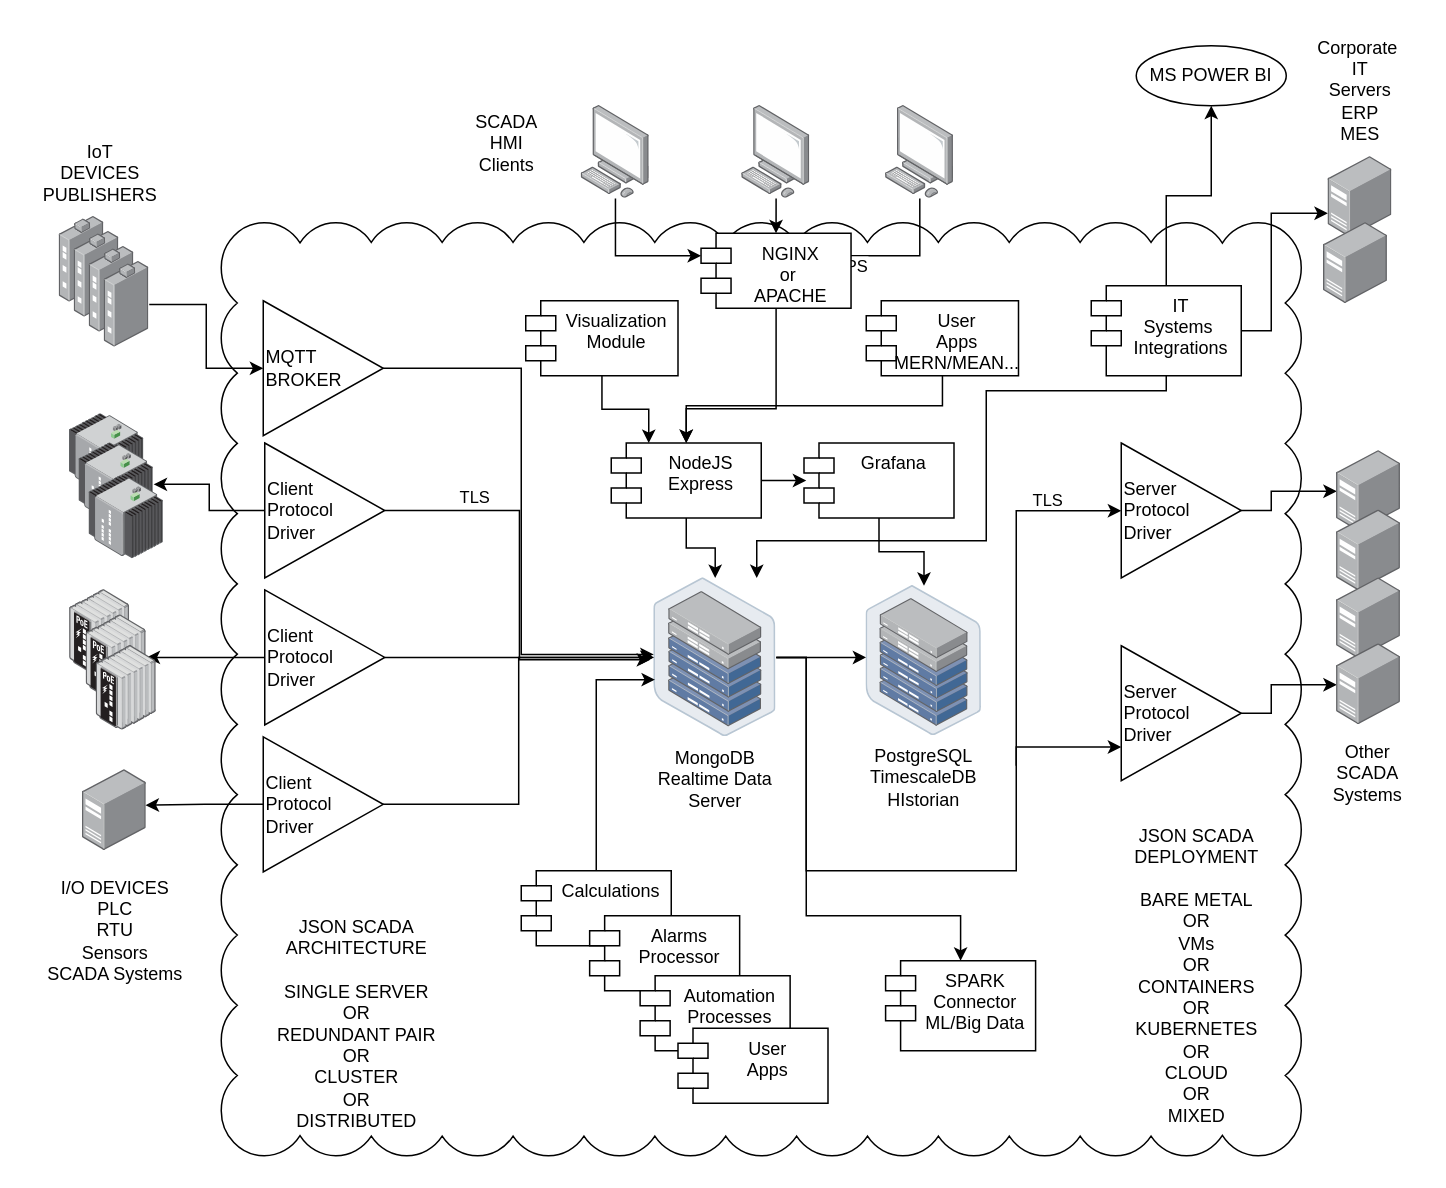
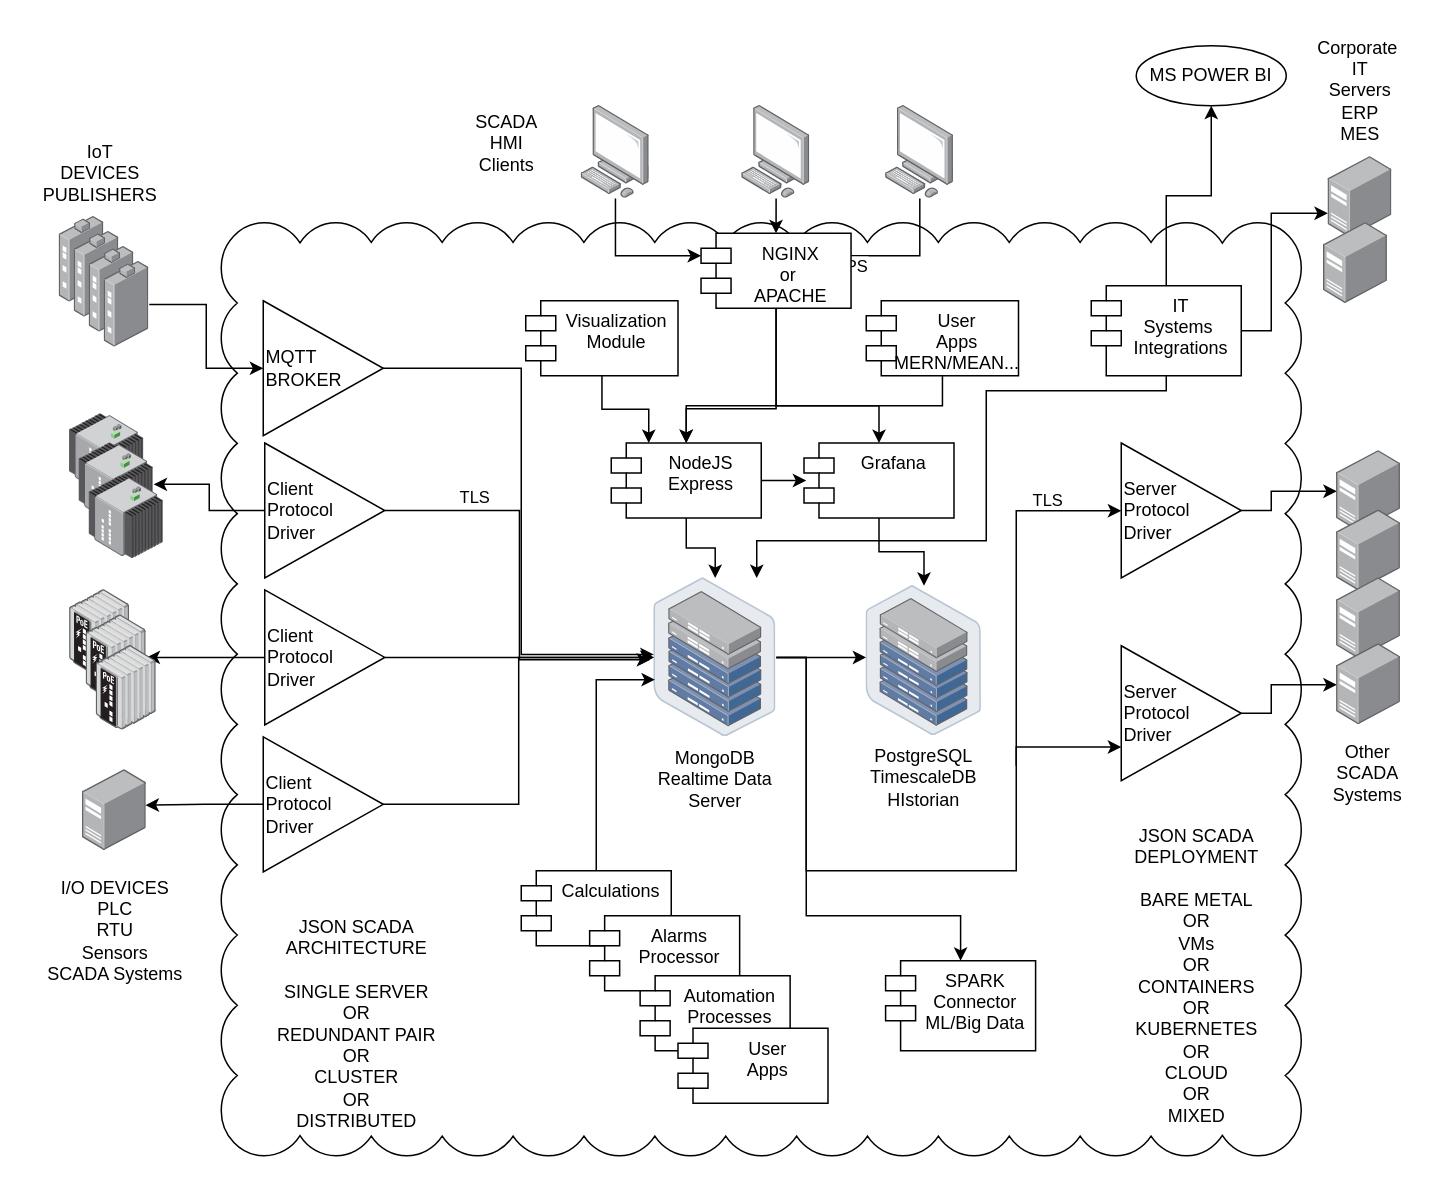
none -> (879, 420)
